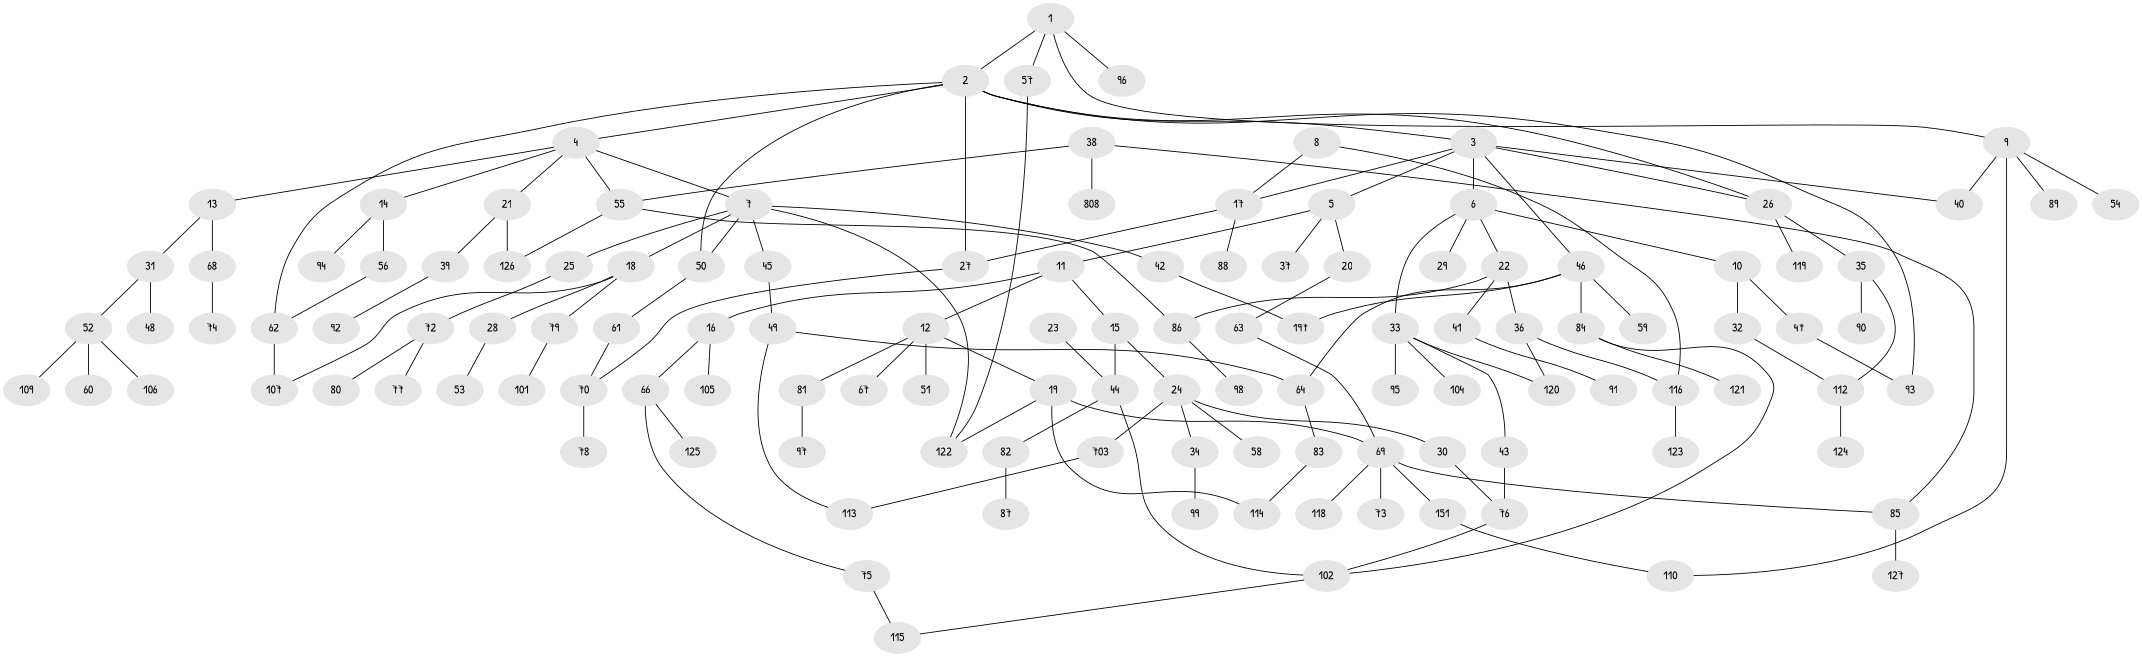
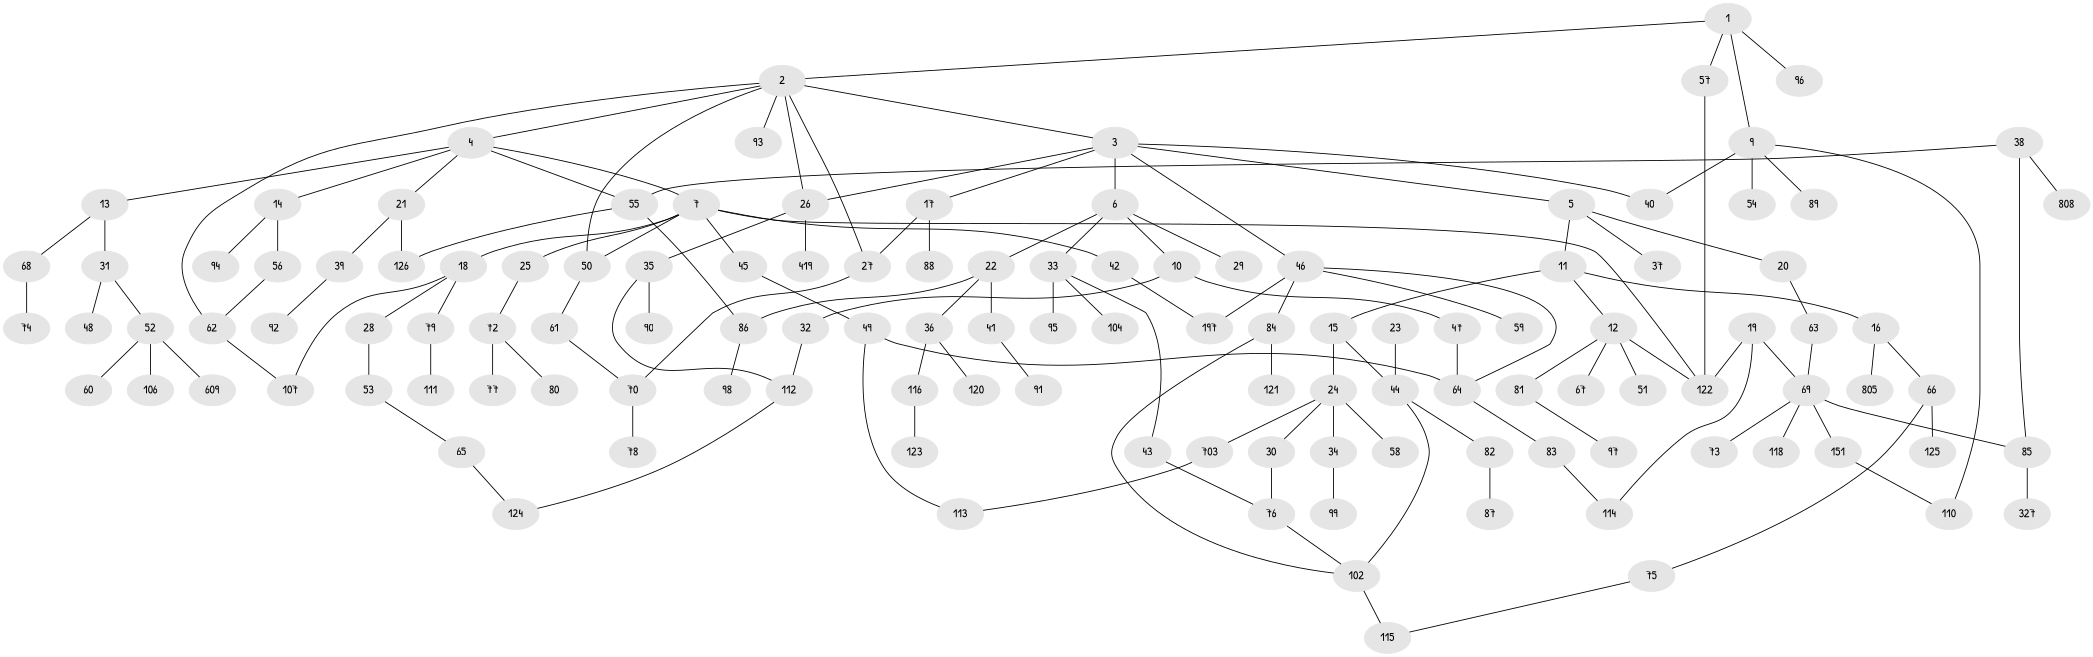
(1317, 143) -> none
(1799, 267) -> (806, 267)
(987, 358) -> (1659, 359)
(1855, 359) -> (1457, 359)
(1473, 360) -> none
(27, 390) -> (212, 390)
(522, 390) -> (431, 390)
(708, 390) -> (1870, 390)
none -> (462, 452)
(1896, 576) -> (2027, 514)
